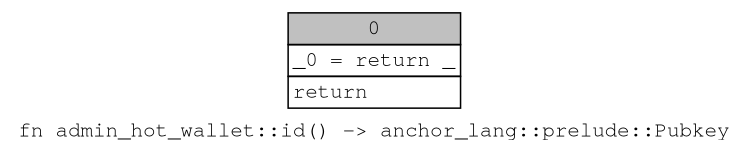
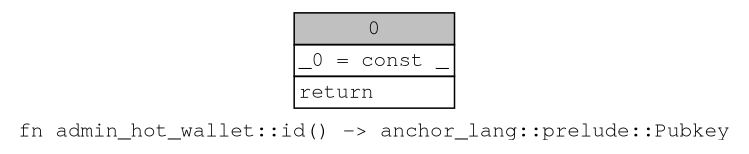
(374, 60) -> (374, 60)
